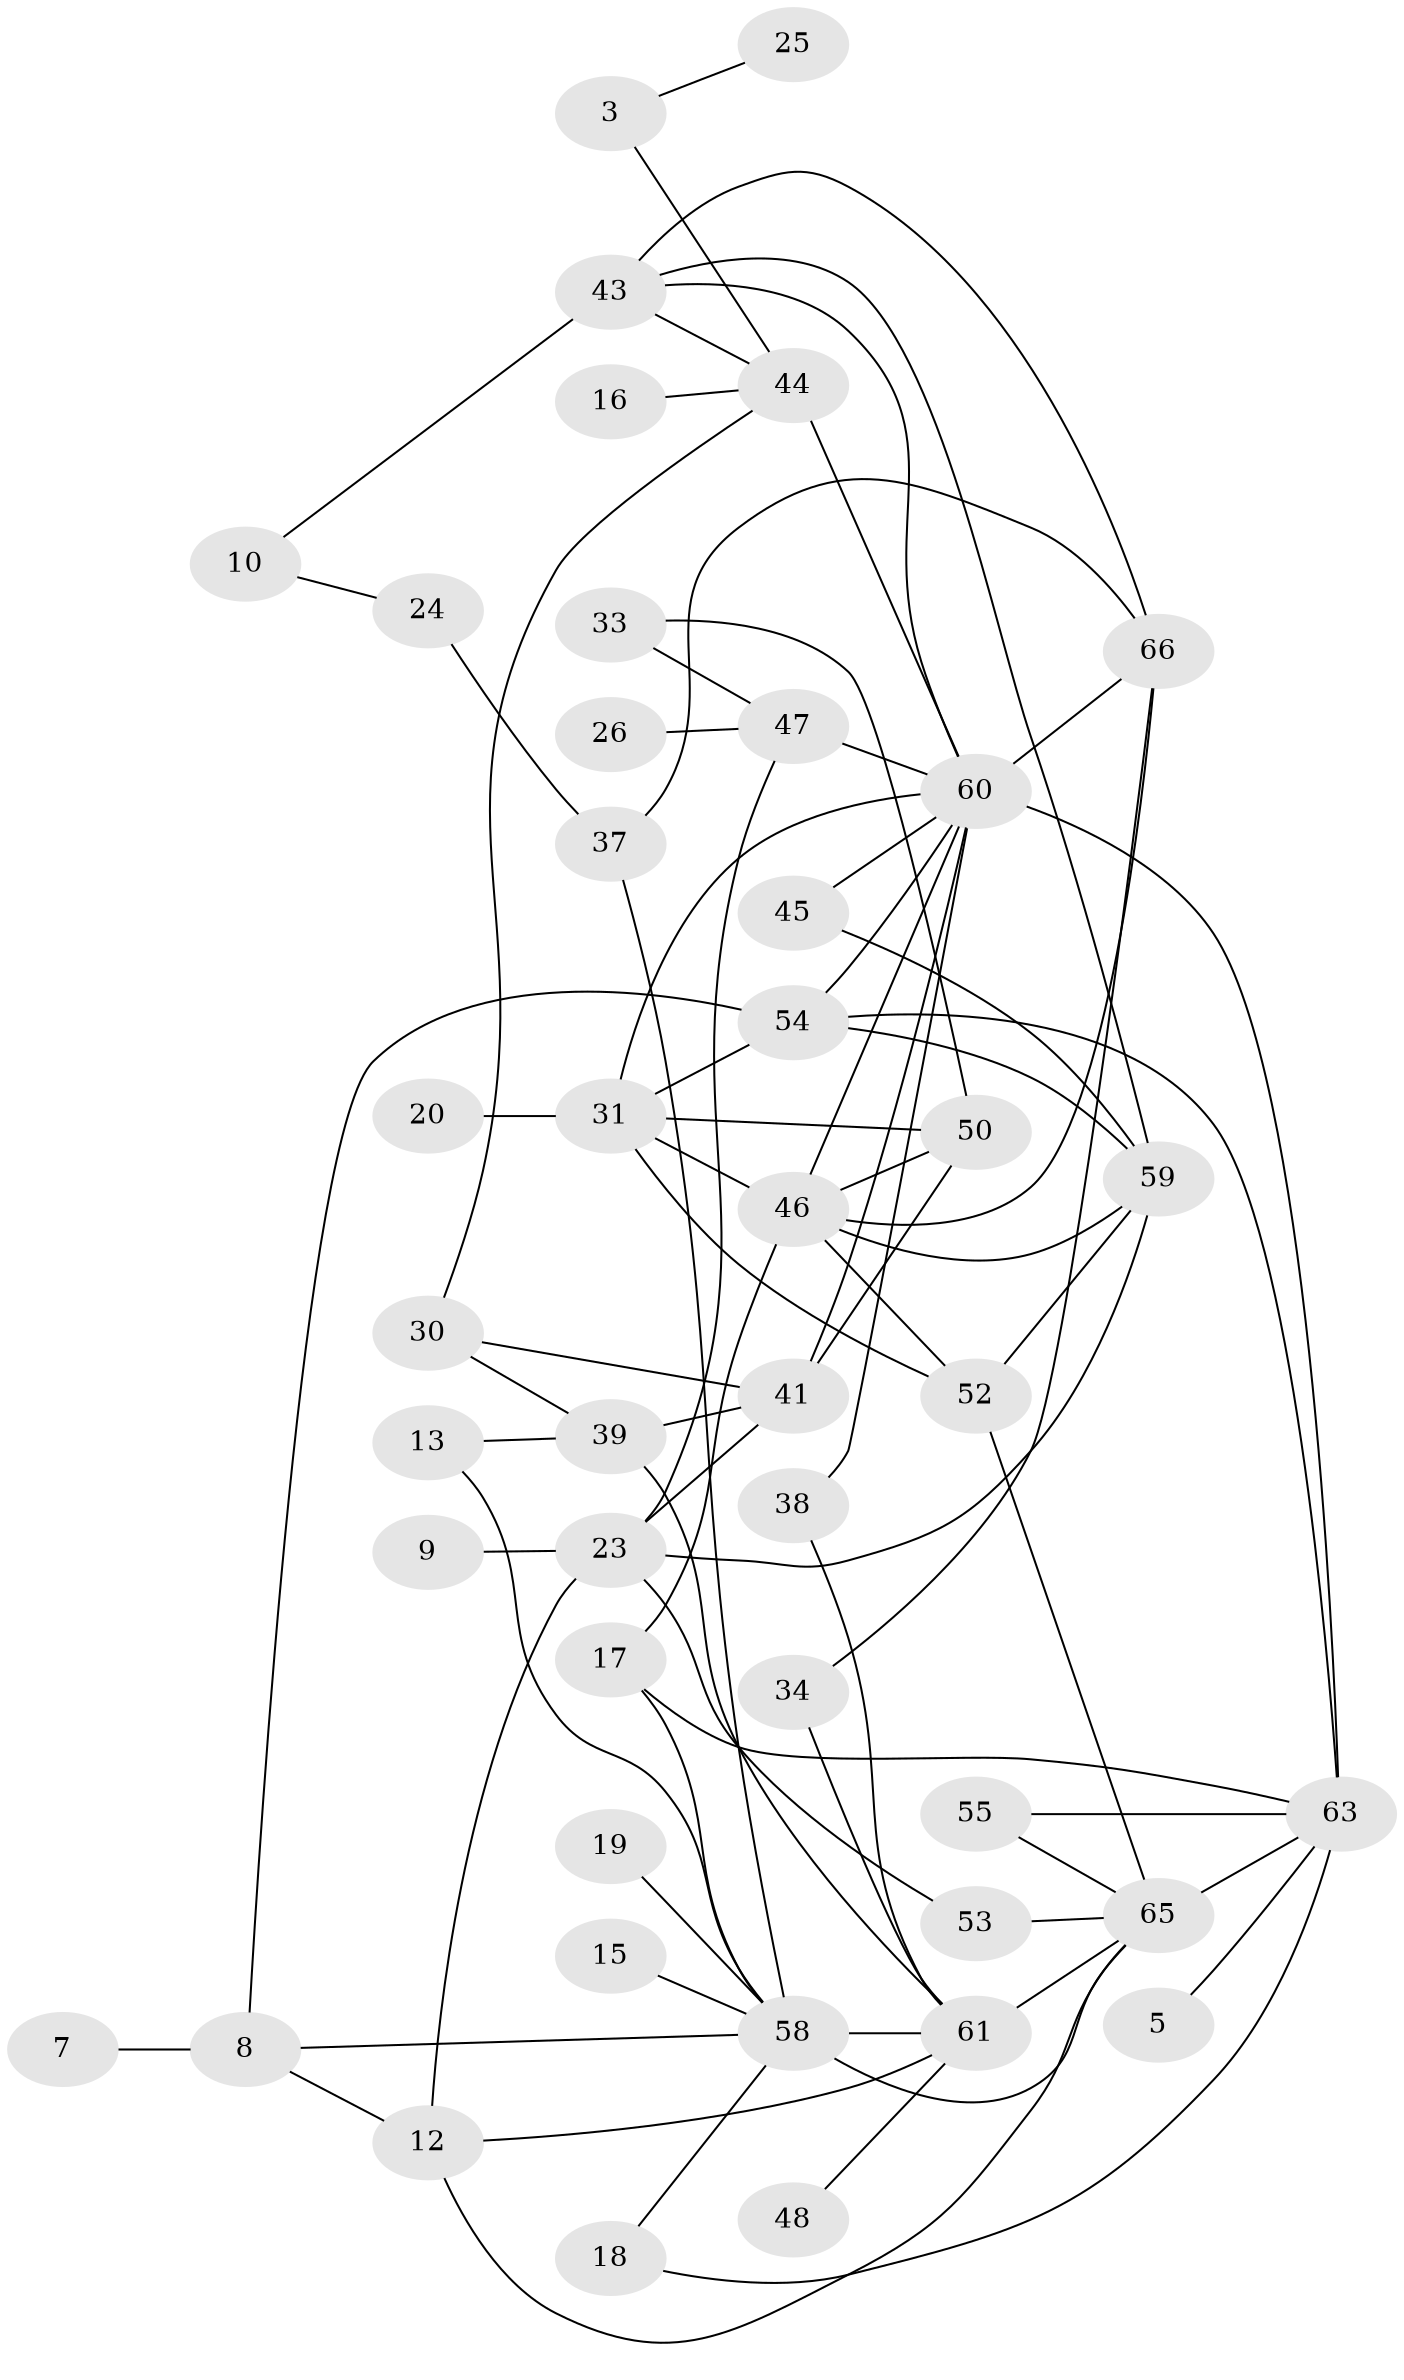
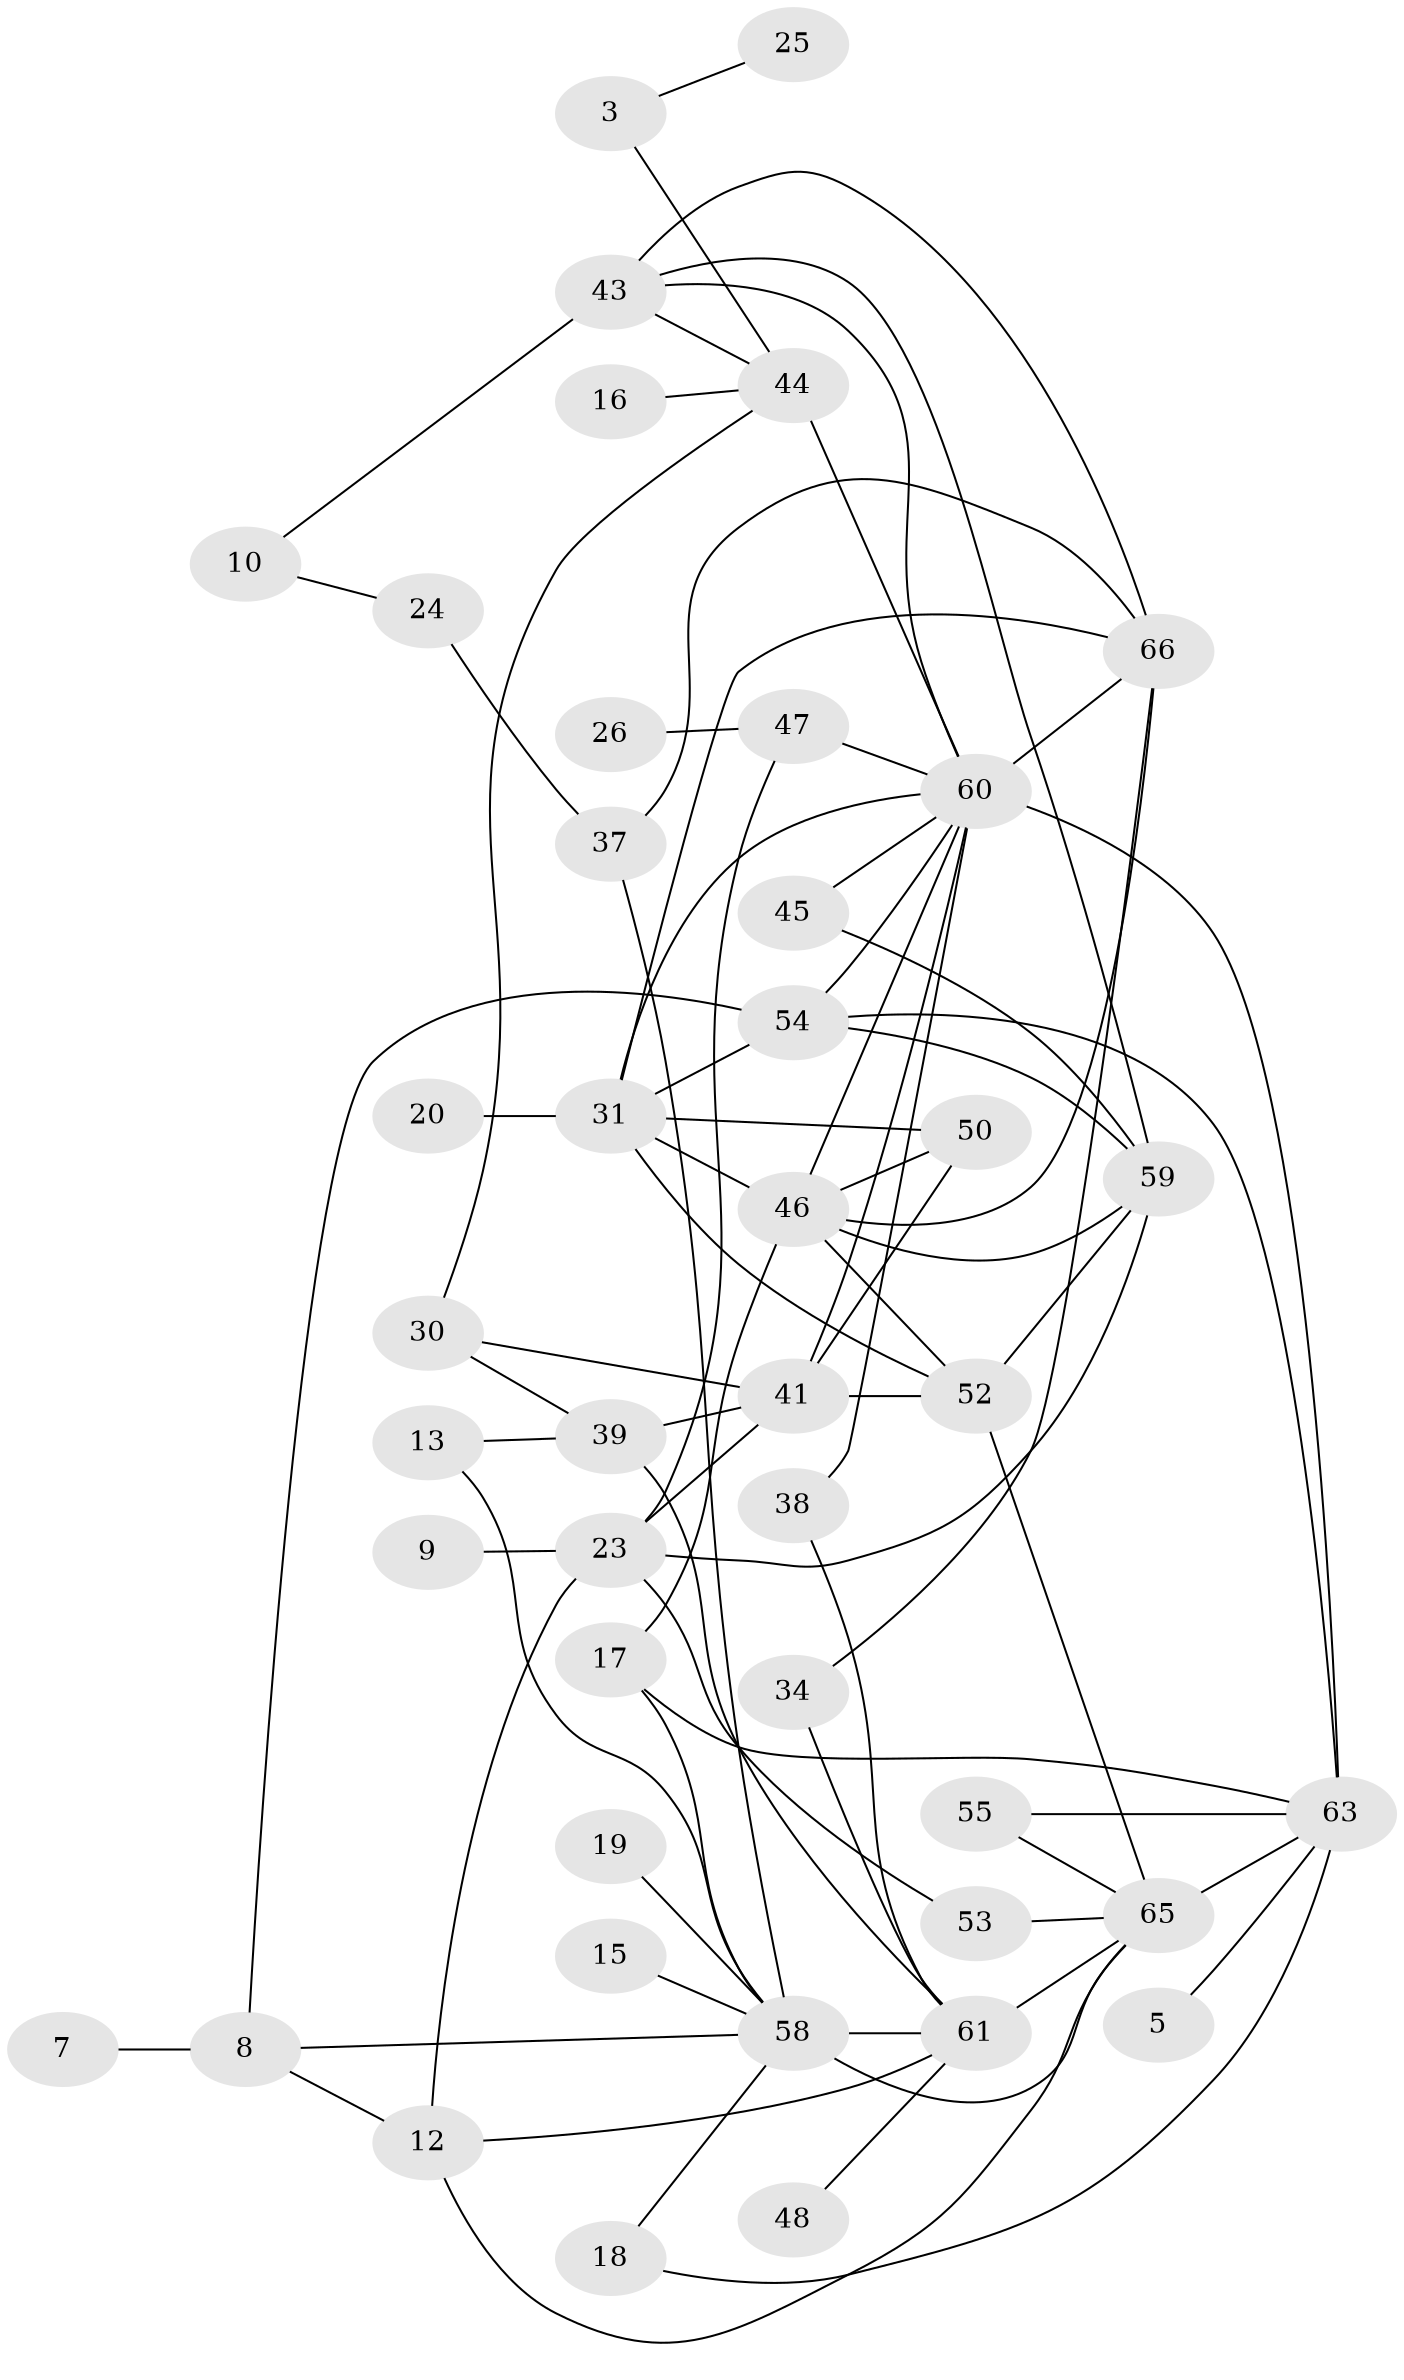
(611, 625) -> none
none -> (729, 691)
none -> (885, 1396)
